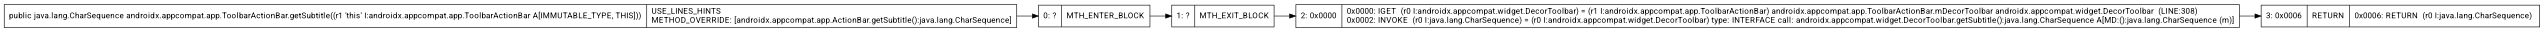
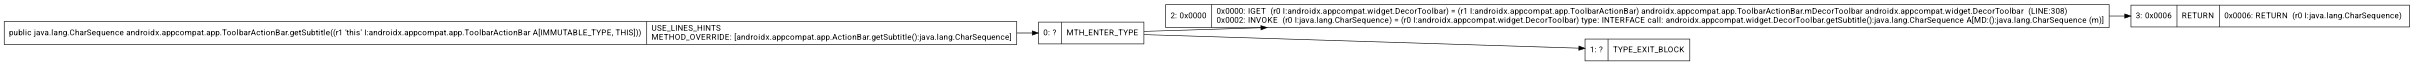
(1106, 16) -> (1103, 33)
(1234, 16) -> (1649, 50)
(1282, 16) -> (1202, 30)
